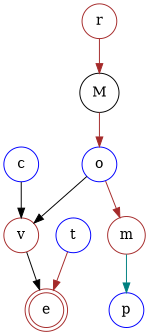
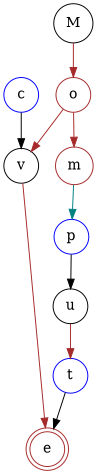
(99, 21) -> none
(99, 164) -> (73, 95)
(64, 196) -> (50, 127)
(21, 235) -> (21, 166)
(32, 266) -> (34, 300)
(62, 266) -> (61, 406)
none -> (70, 306)
